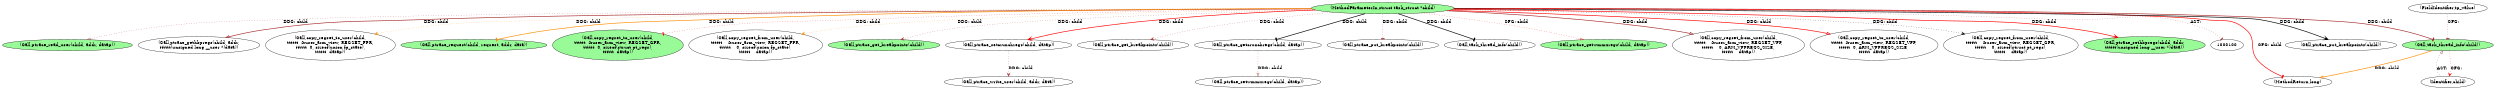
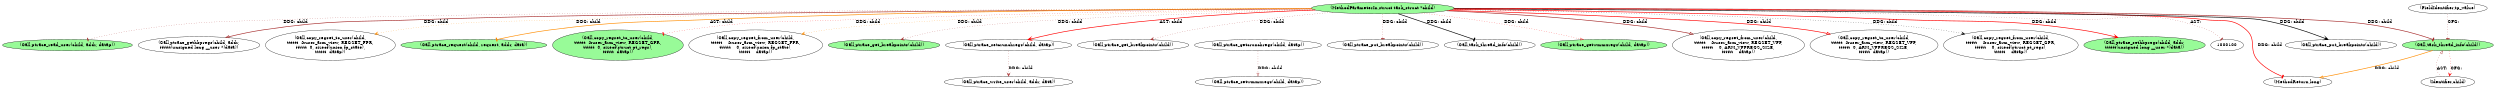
(670, 12) -> (670, 12)
(722, 22) -> (722, 22)
(1171, 22) -> (1171, 22)
(1516, 22) -> (1516, 22)
(1321, 26) -> none
(2270, 45) -> (2270, 45)
